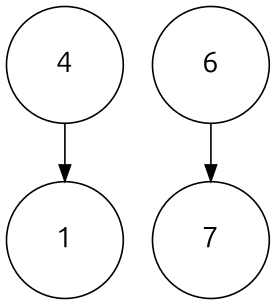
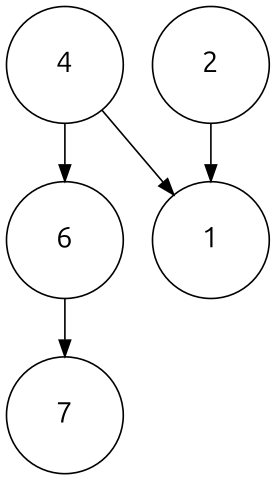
none -> (211, 65)
none -> (65, 144)
